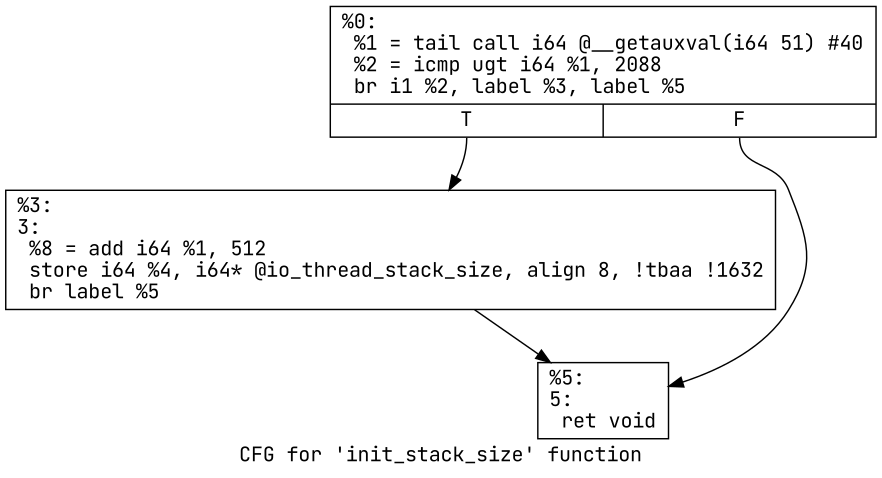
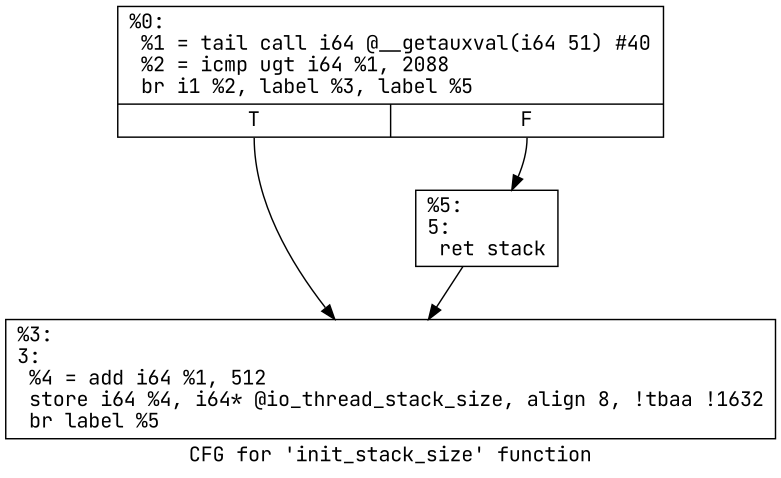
(142, 249) -> (142, 378)
(506, 332) -> (450, 287)
(603, 421) -> (487, 249)
